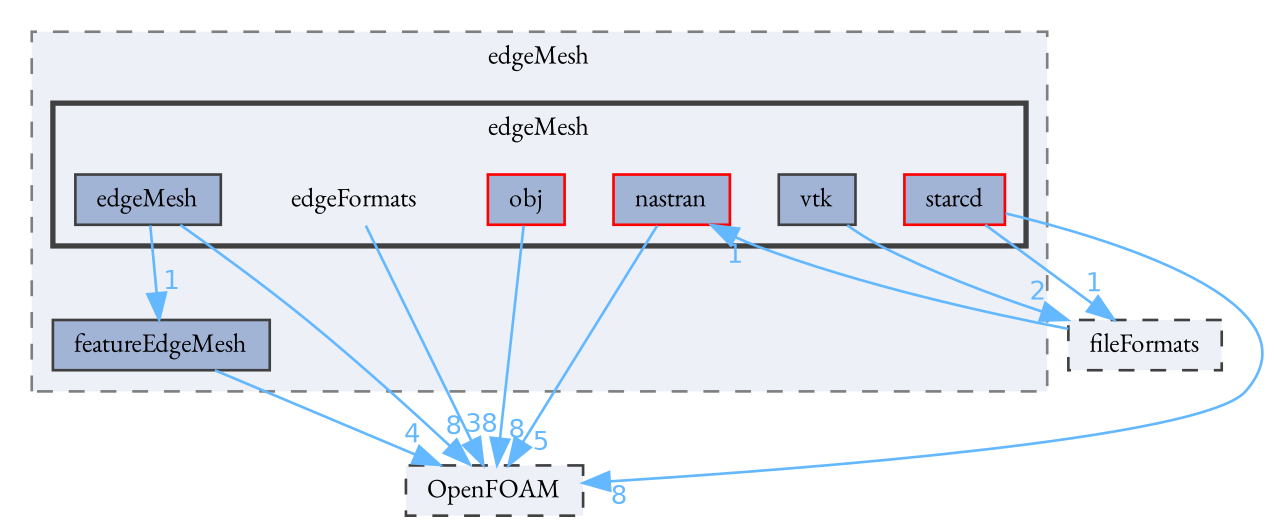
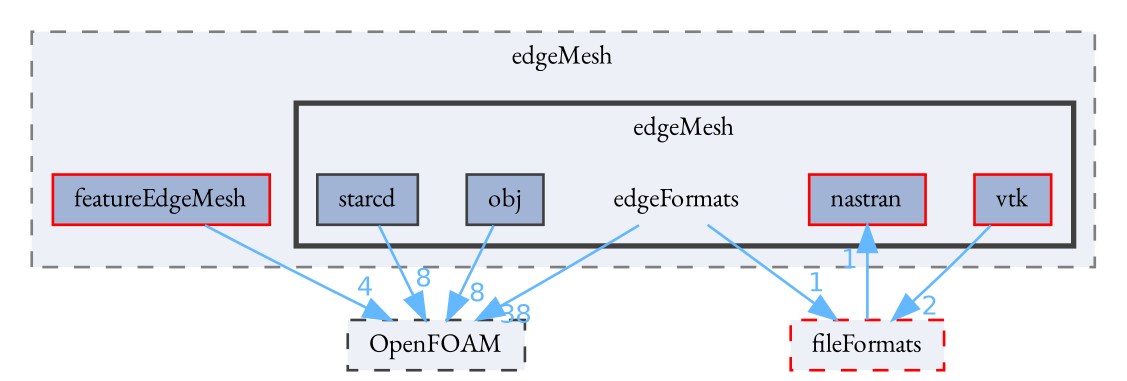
(148, 200) -> none
(526, 200) -> (505, 200)
(817, 200) -> (1013, 200)
(955, 200) -> (368, 200)
(1065, 284) -> (788, 284)
(590, 334) -> none
(161, 345) -> (161, 200)
(1145, 345) -> (867, 345)
